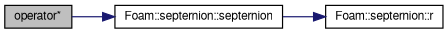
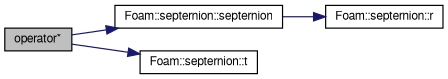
none -> (199, 62)
